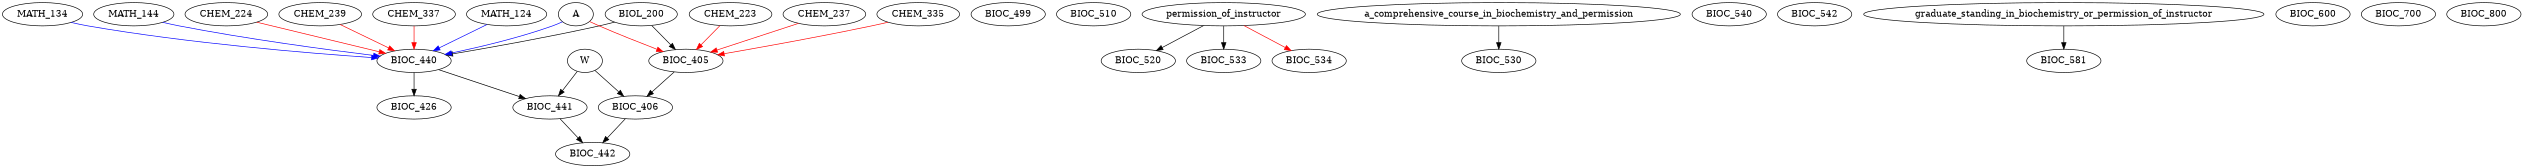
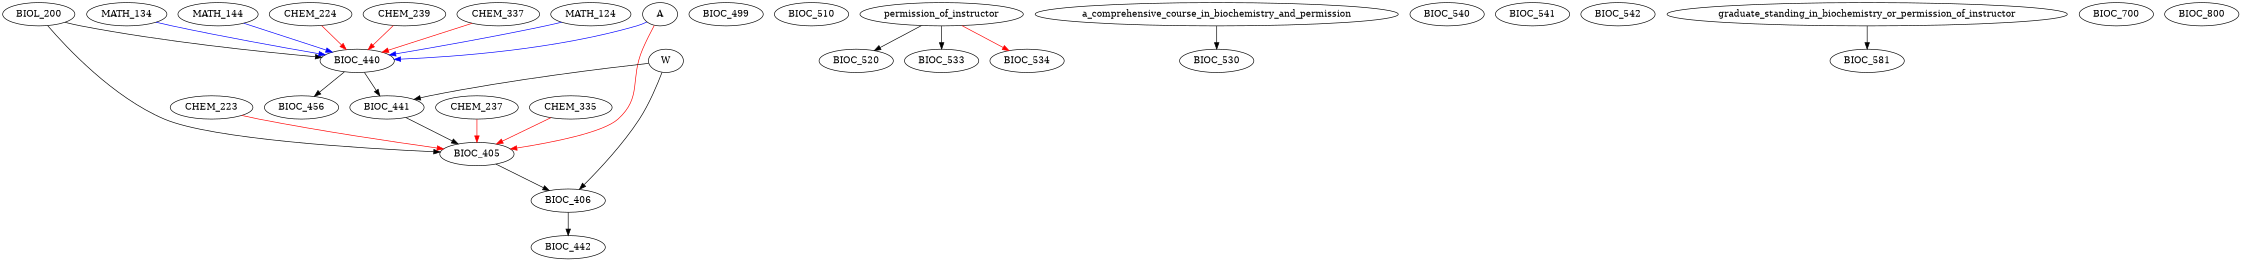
none -> (1533, 14)
(2313, 14) -> none
(414, 107) -> (302, 107)
(569, 128) -> (429, 129)
